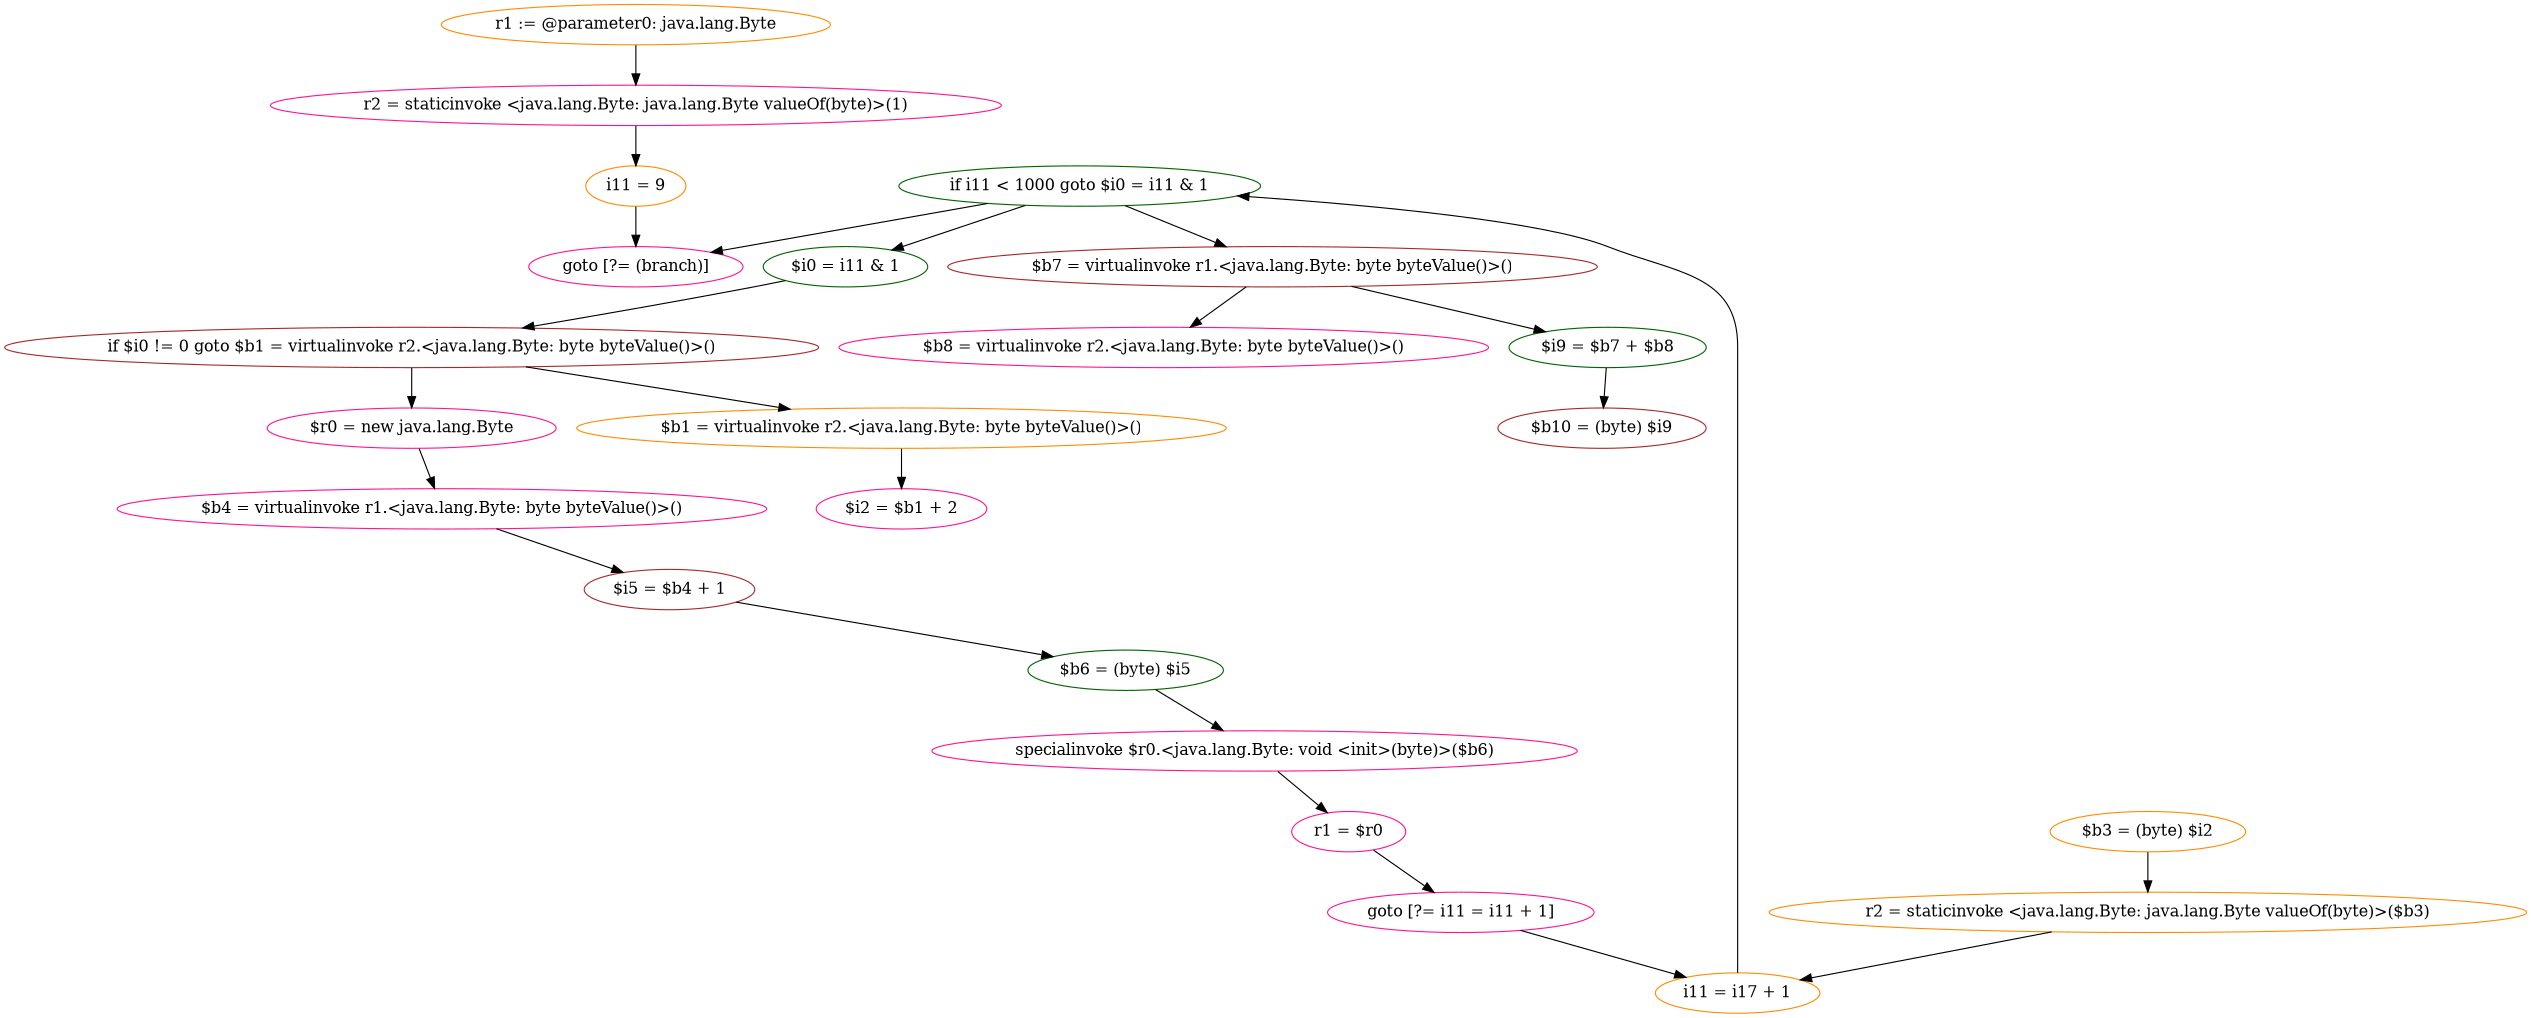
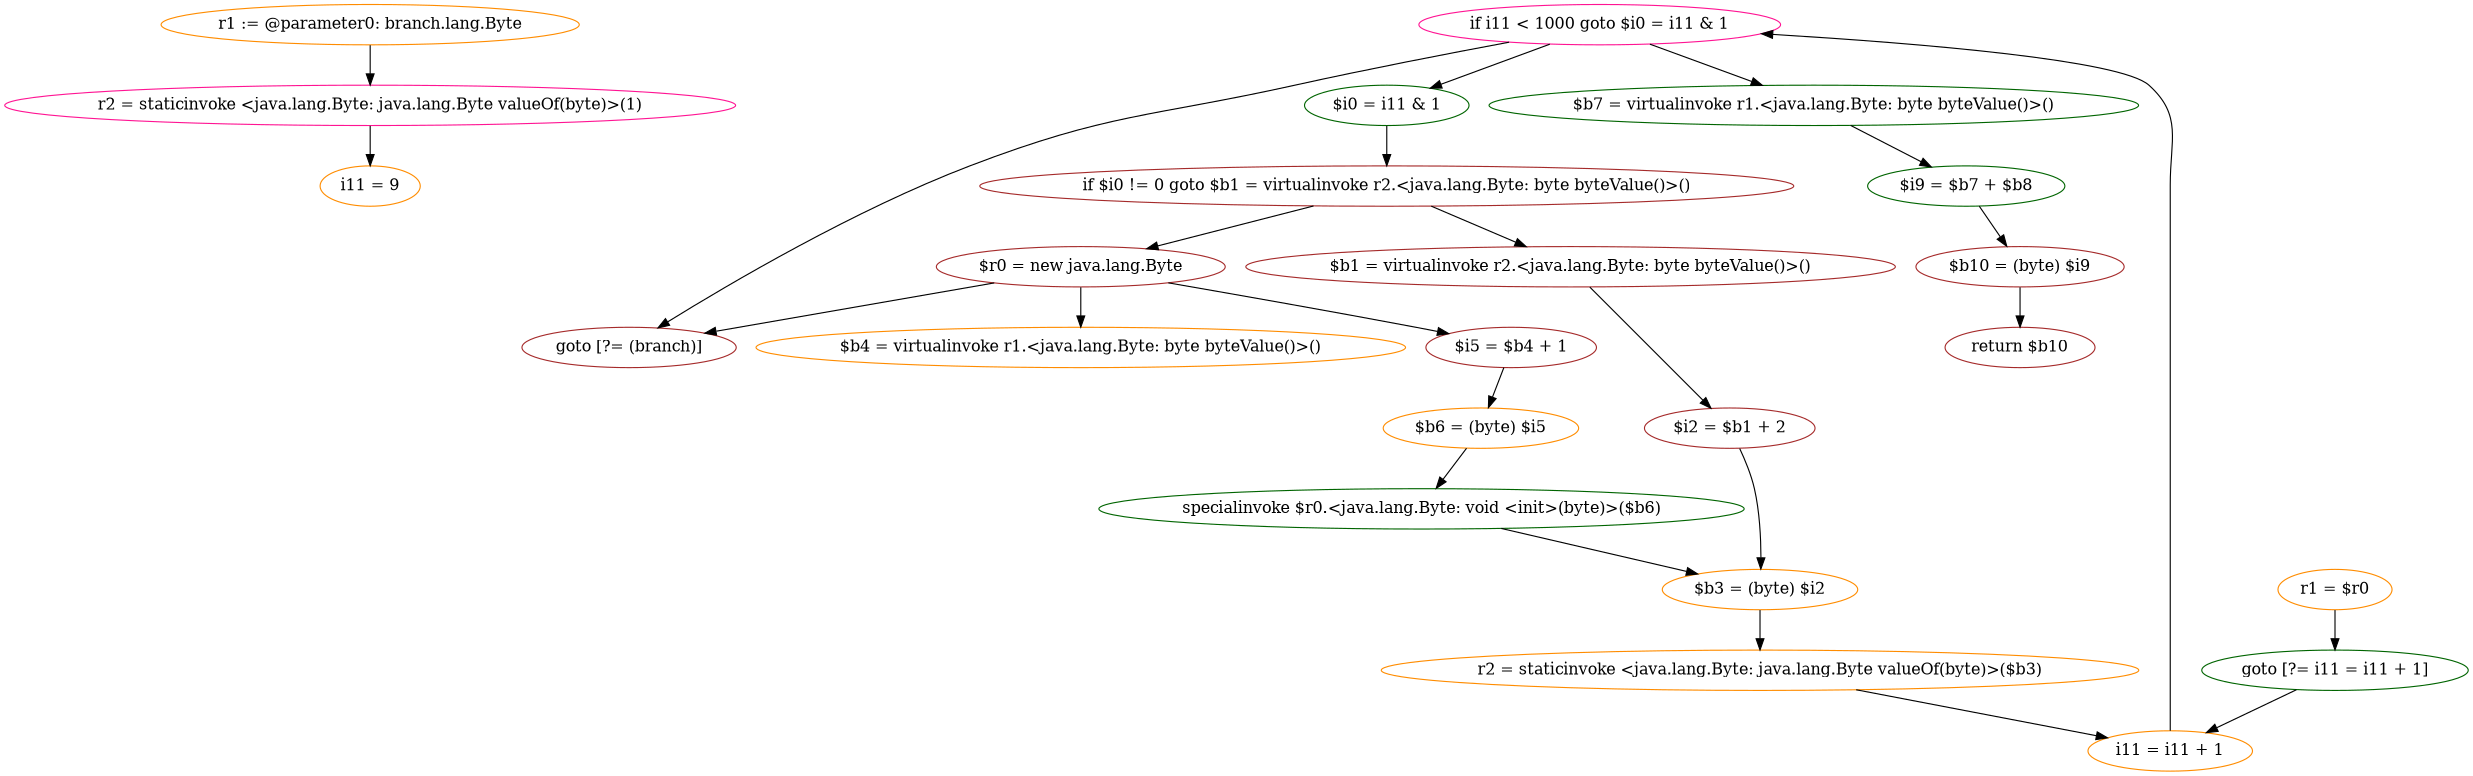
(636, 25) -> (370, 25)
(1080, 186) -> (1600, 25)
(636, 221) -> (855, 307)
(636, 267) -> (629, 347)
(1272, 267) -> (1814, 105)
(1164, 347) -> none
none -> (2020, 347)
(412, 428) -> (1081, 267)
(902, 428) -> (1571, 267)
none -> (1757, 502)
(442, 509) -> (1081, 347)
(902, 509) -> (1730, 428)
(554, 549) -> (1303, 307)
(1126, 670) -> (1481, 428)
(1255, 751) -> (1422, 509)
(1298, 788) -> (1594, 550)
(1349, 832) -> (2335, 590)
(1461, 912) -> (2335, 670)
(1738, 993) -> (2170, 751)
